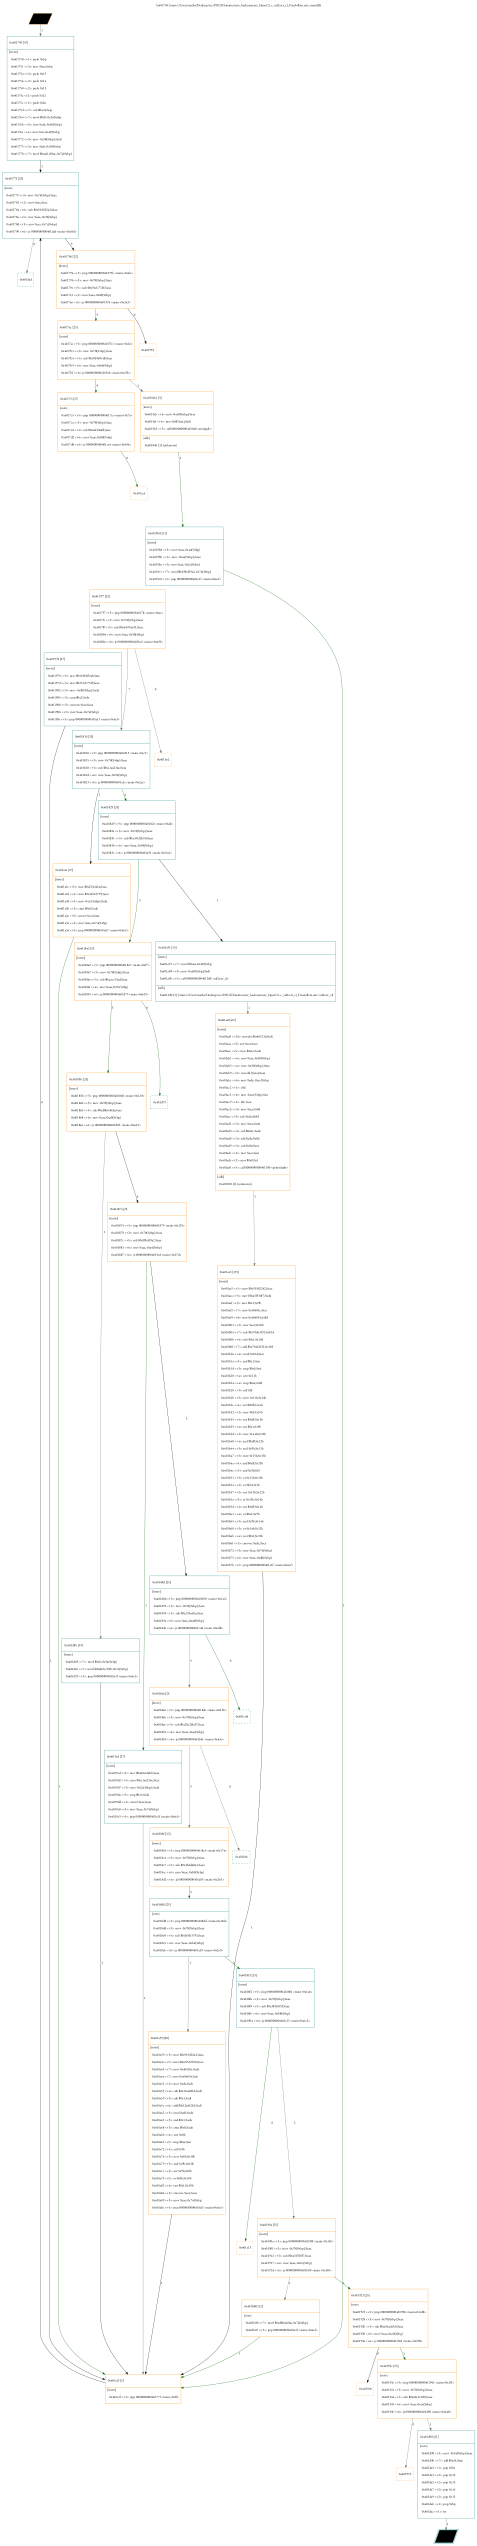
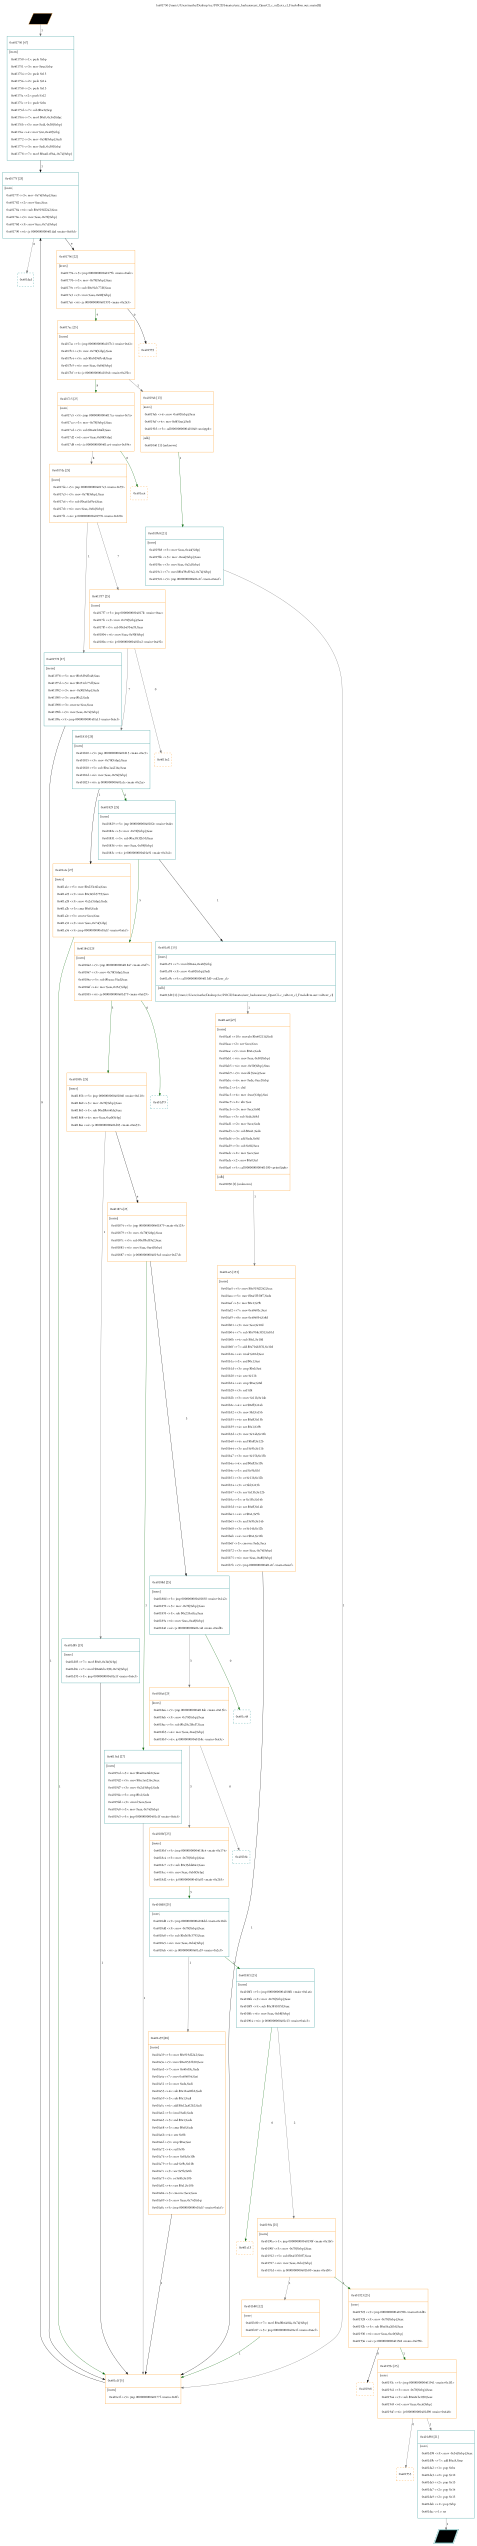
none -> (88, 493)
(342, 1506) -> (342, 1506)
